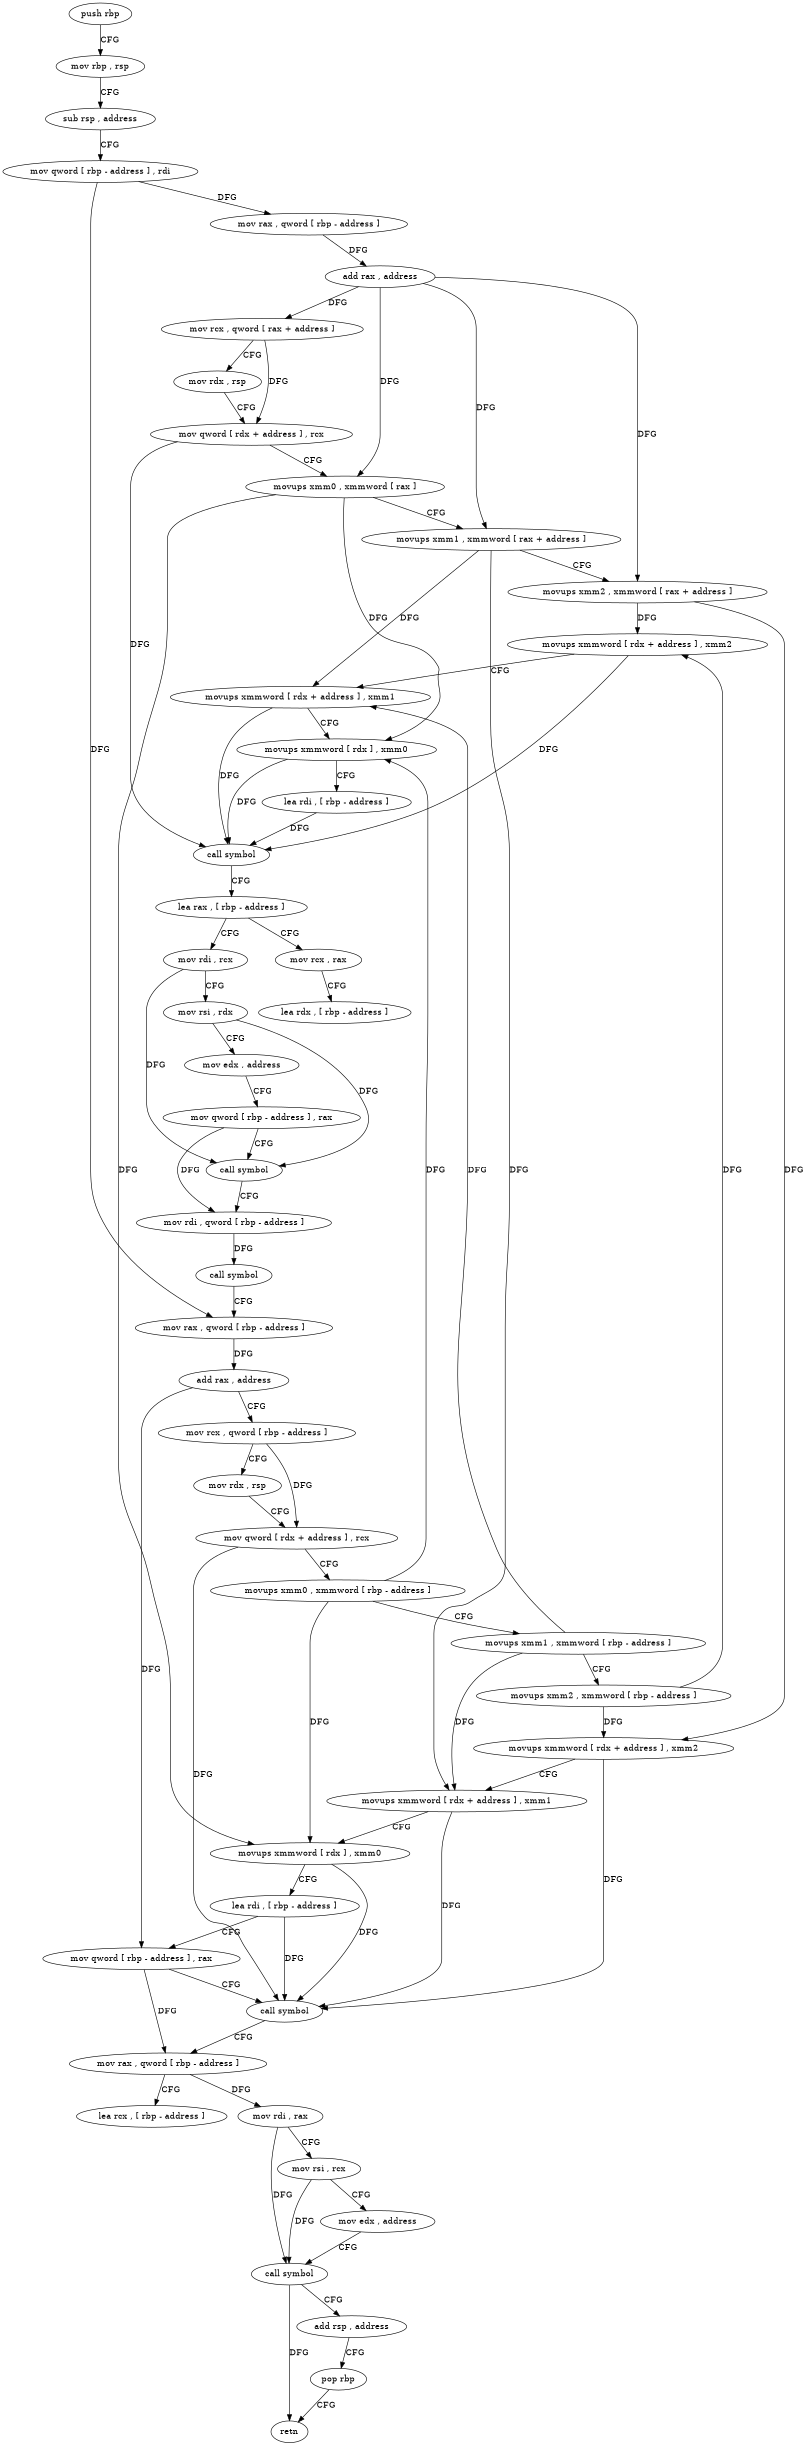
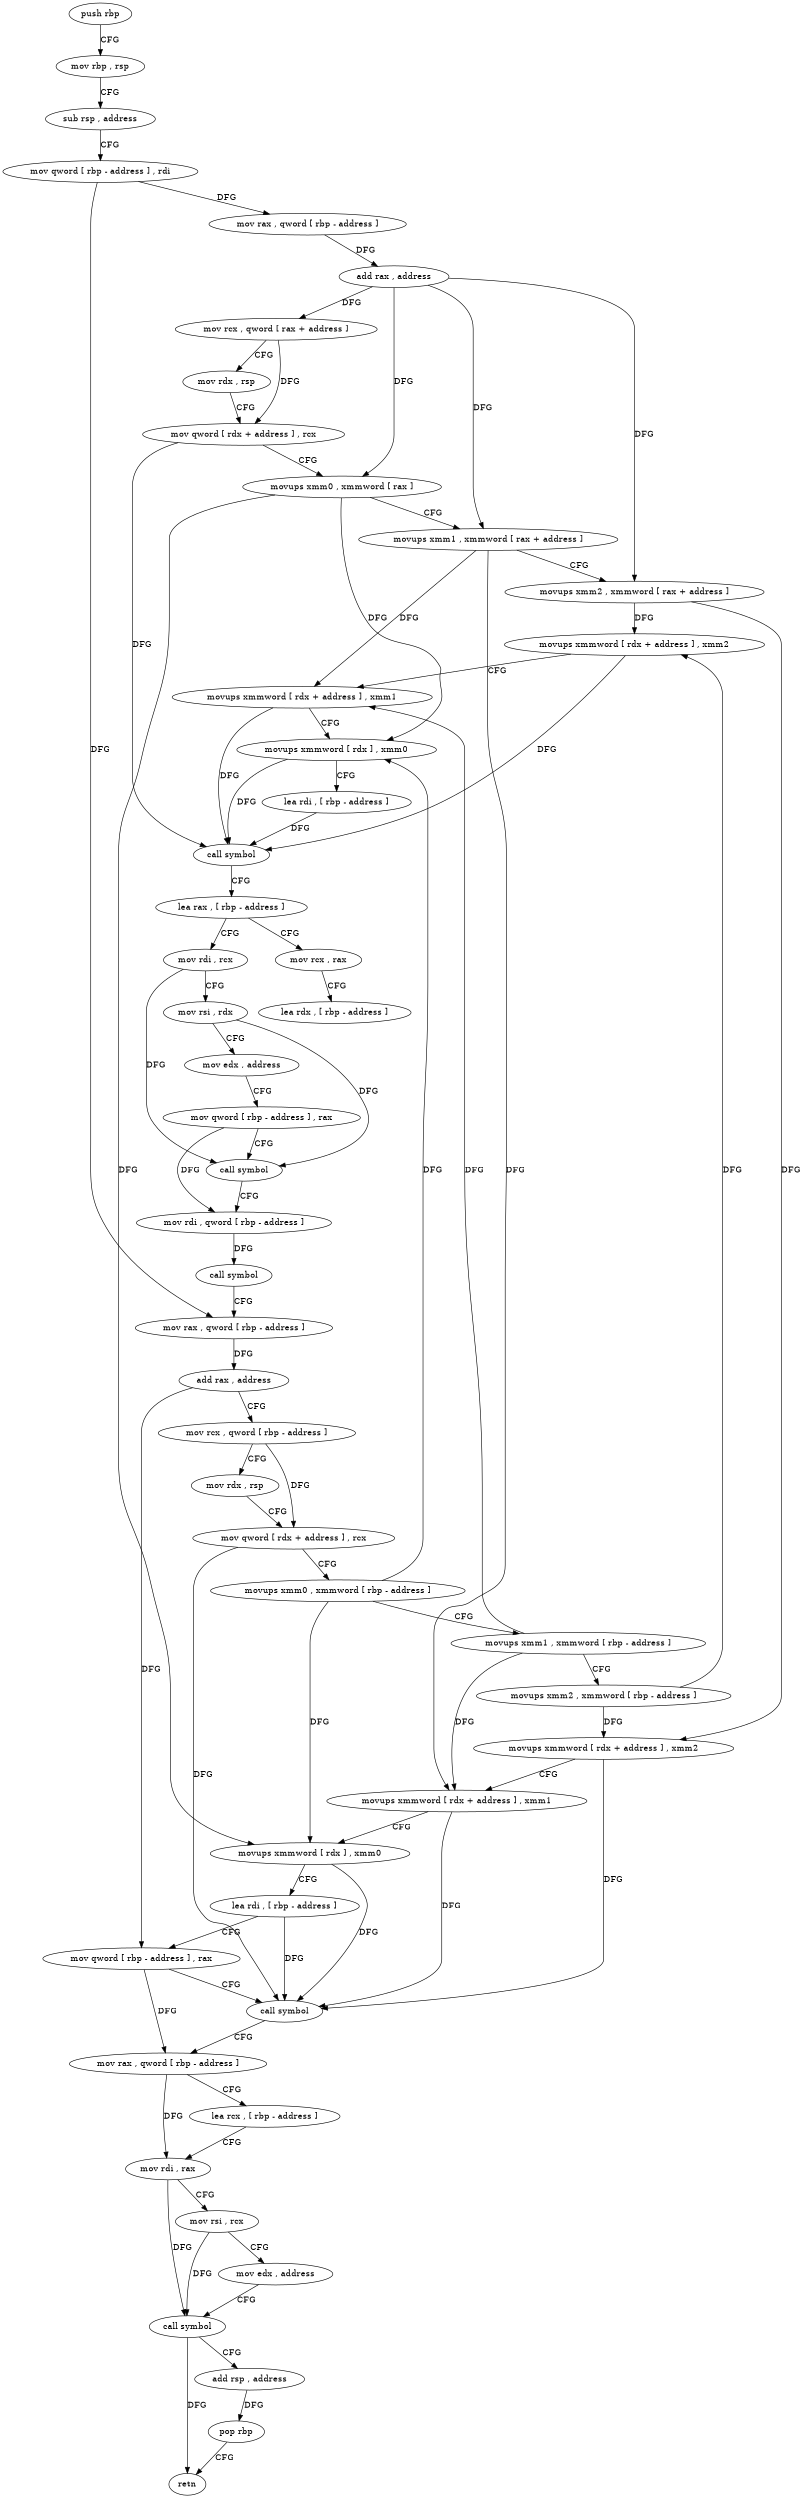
none -> (218, 2142)
(355, 2353) -> (254, 2405)
